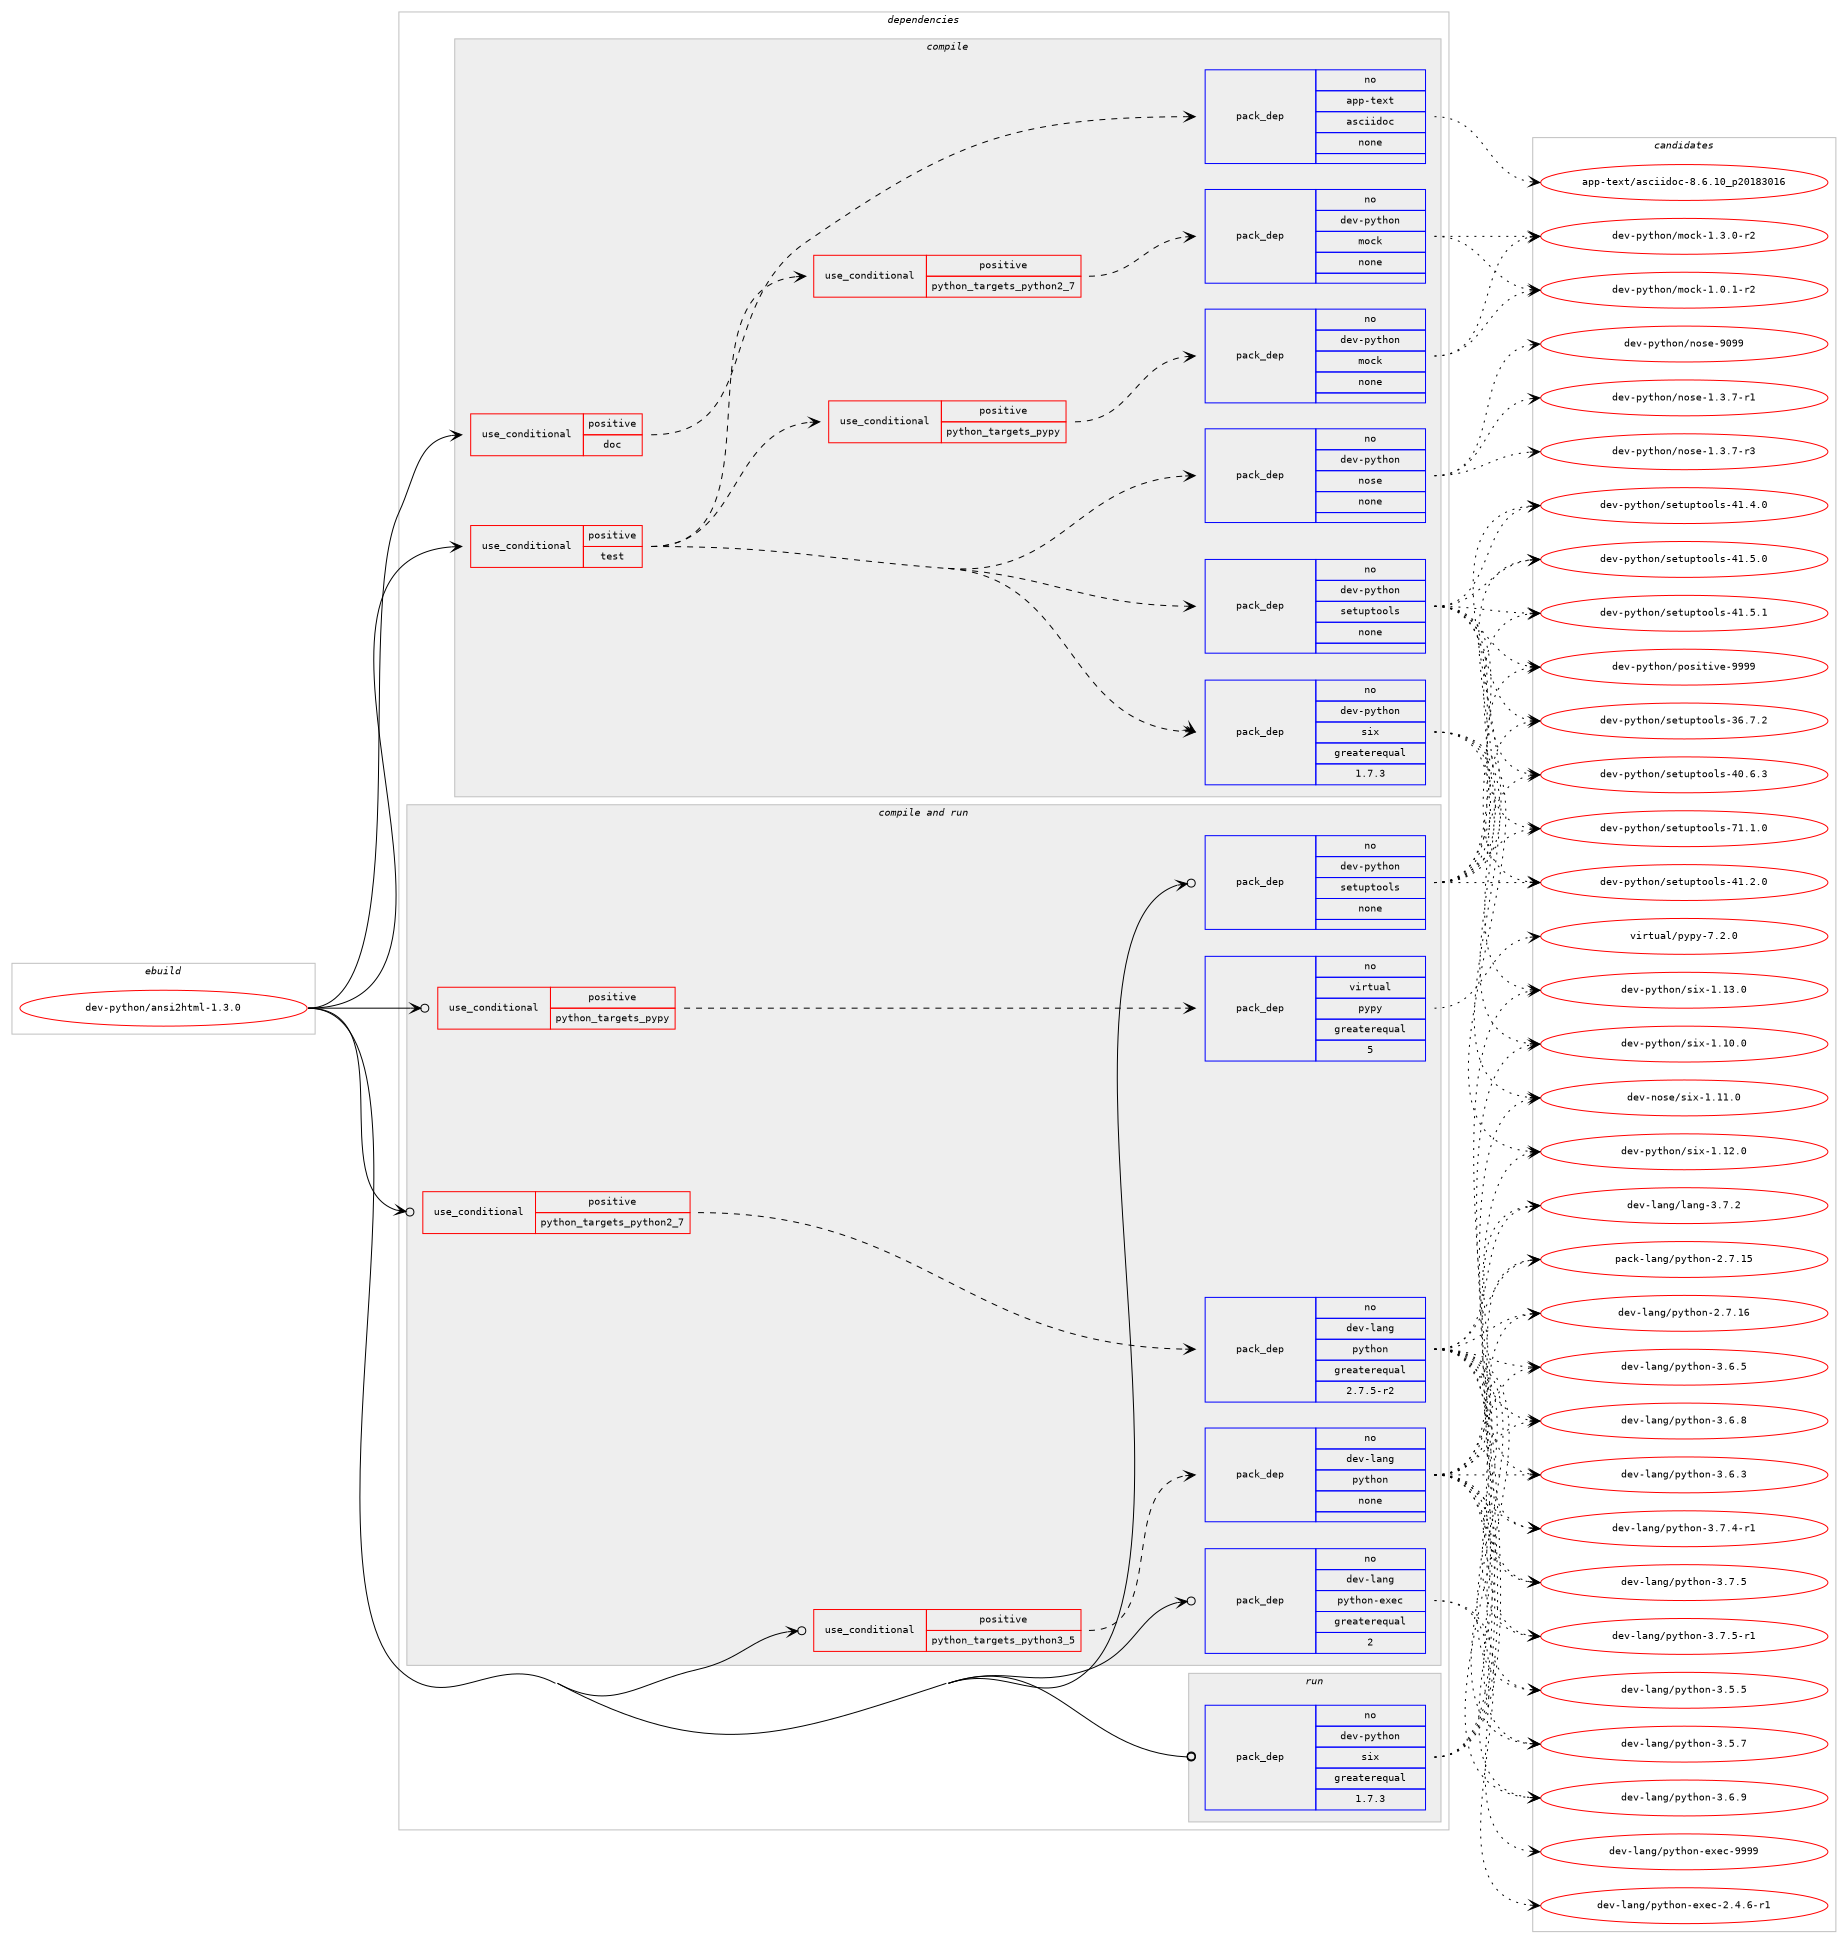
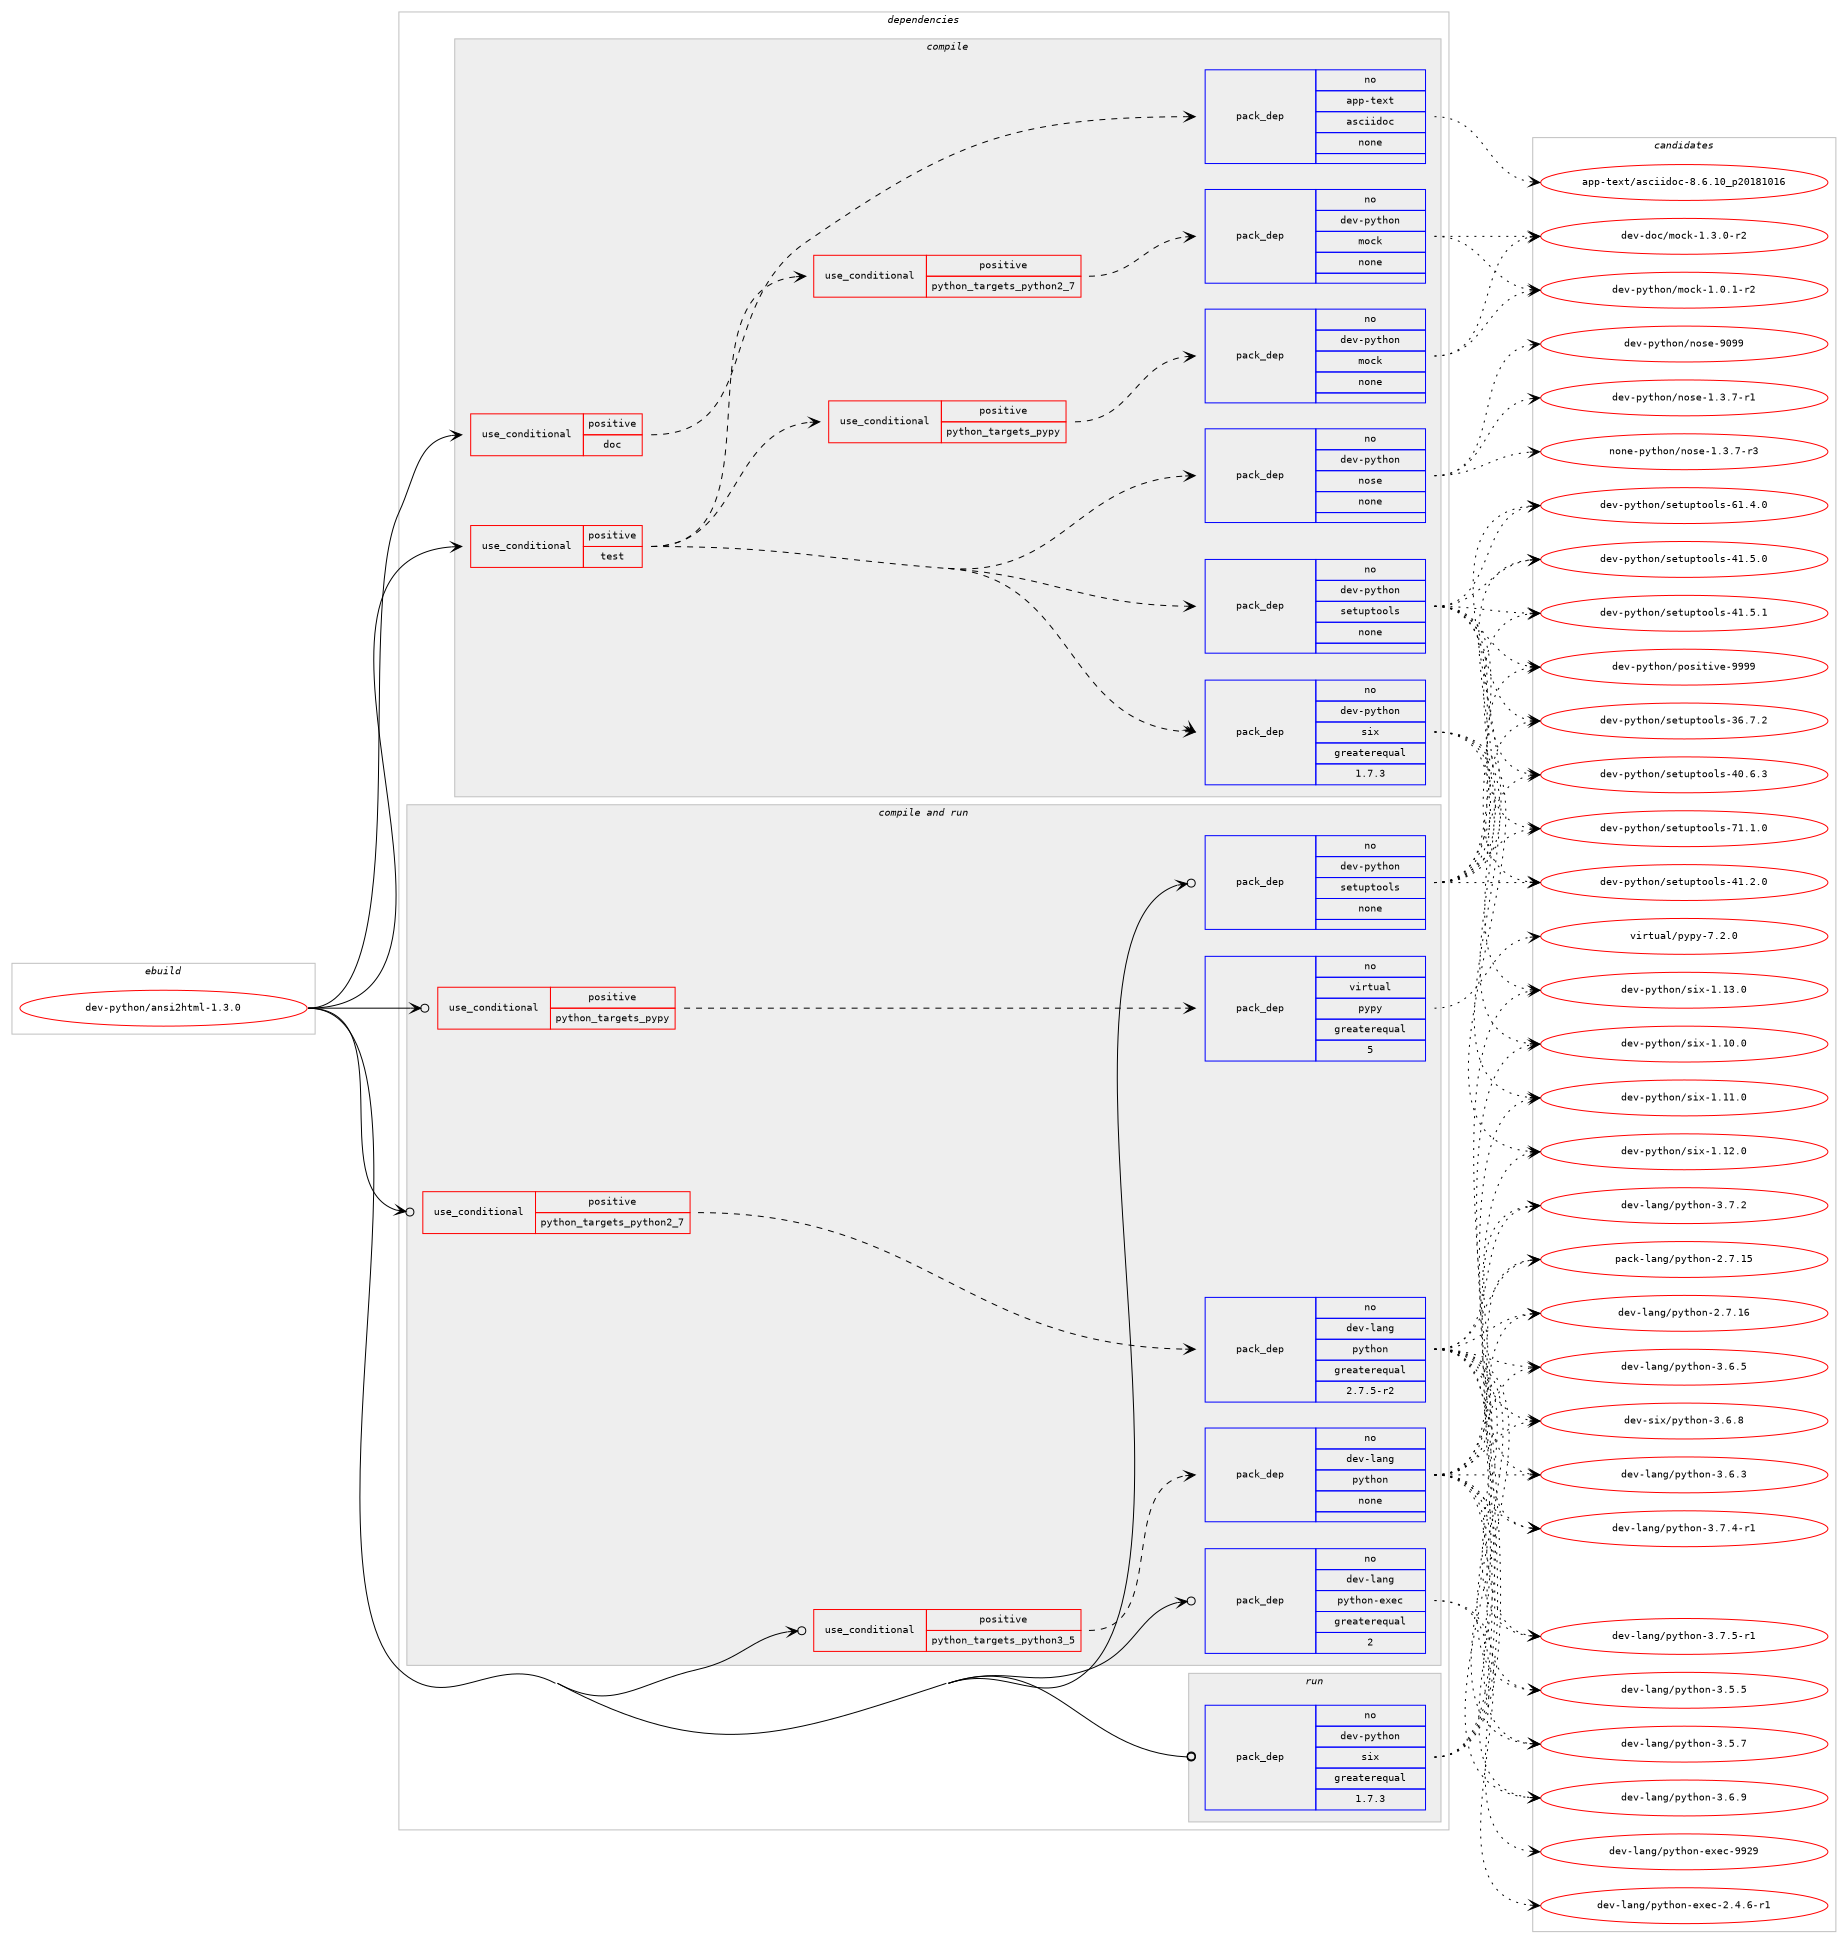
(1684, 182) -> (1684, 182)
(1684, 236) -> (1684, 236)
(1684, 452) -> (1684, 452)
(1684, 506) -> (1684, 506)
(1684, 1098) -> (1684, 1098)
(1684, 1206) -> (1684, 1206)
(1684, 1421) -> (1684, 1421)
(1684, 1583) -> none
(1684, 1852) -> (1684, 1852)
